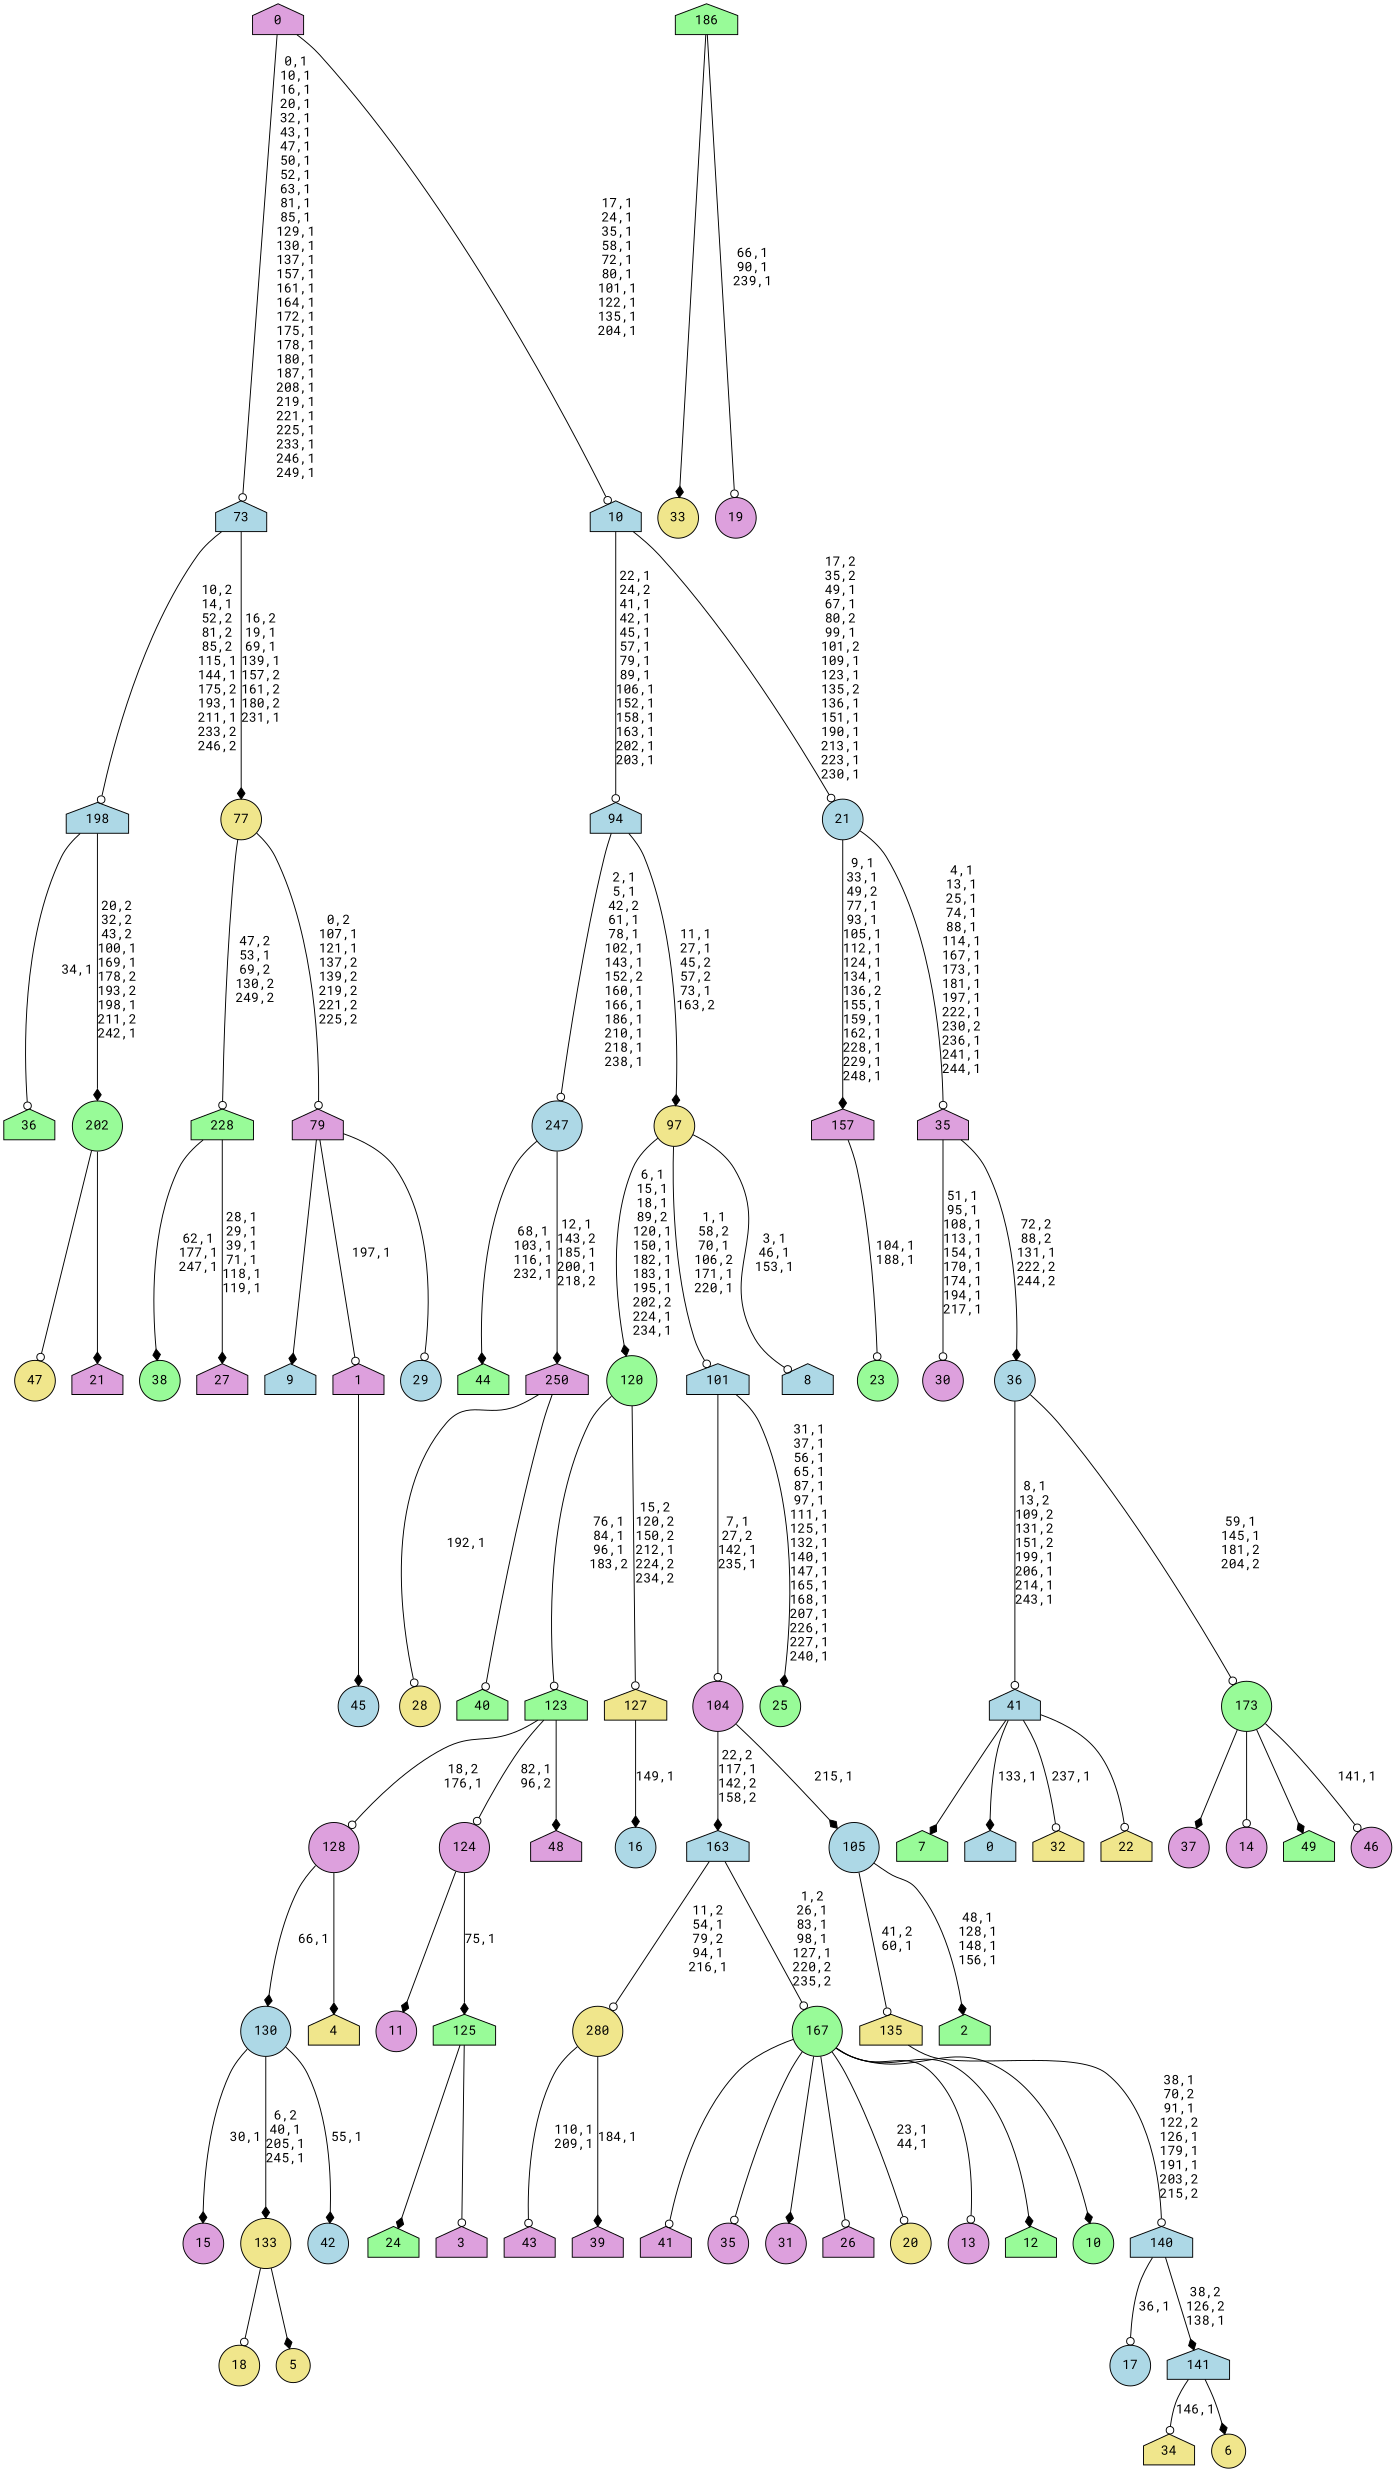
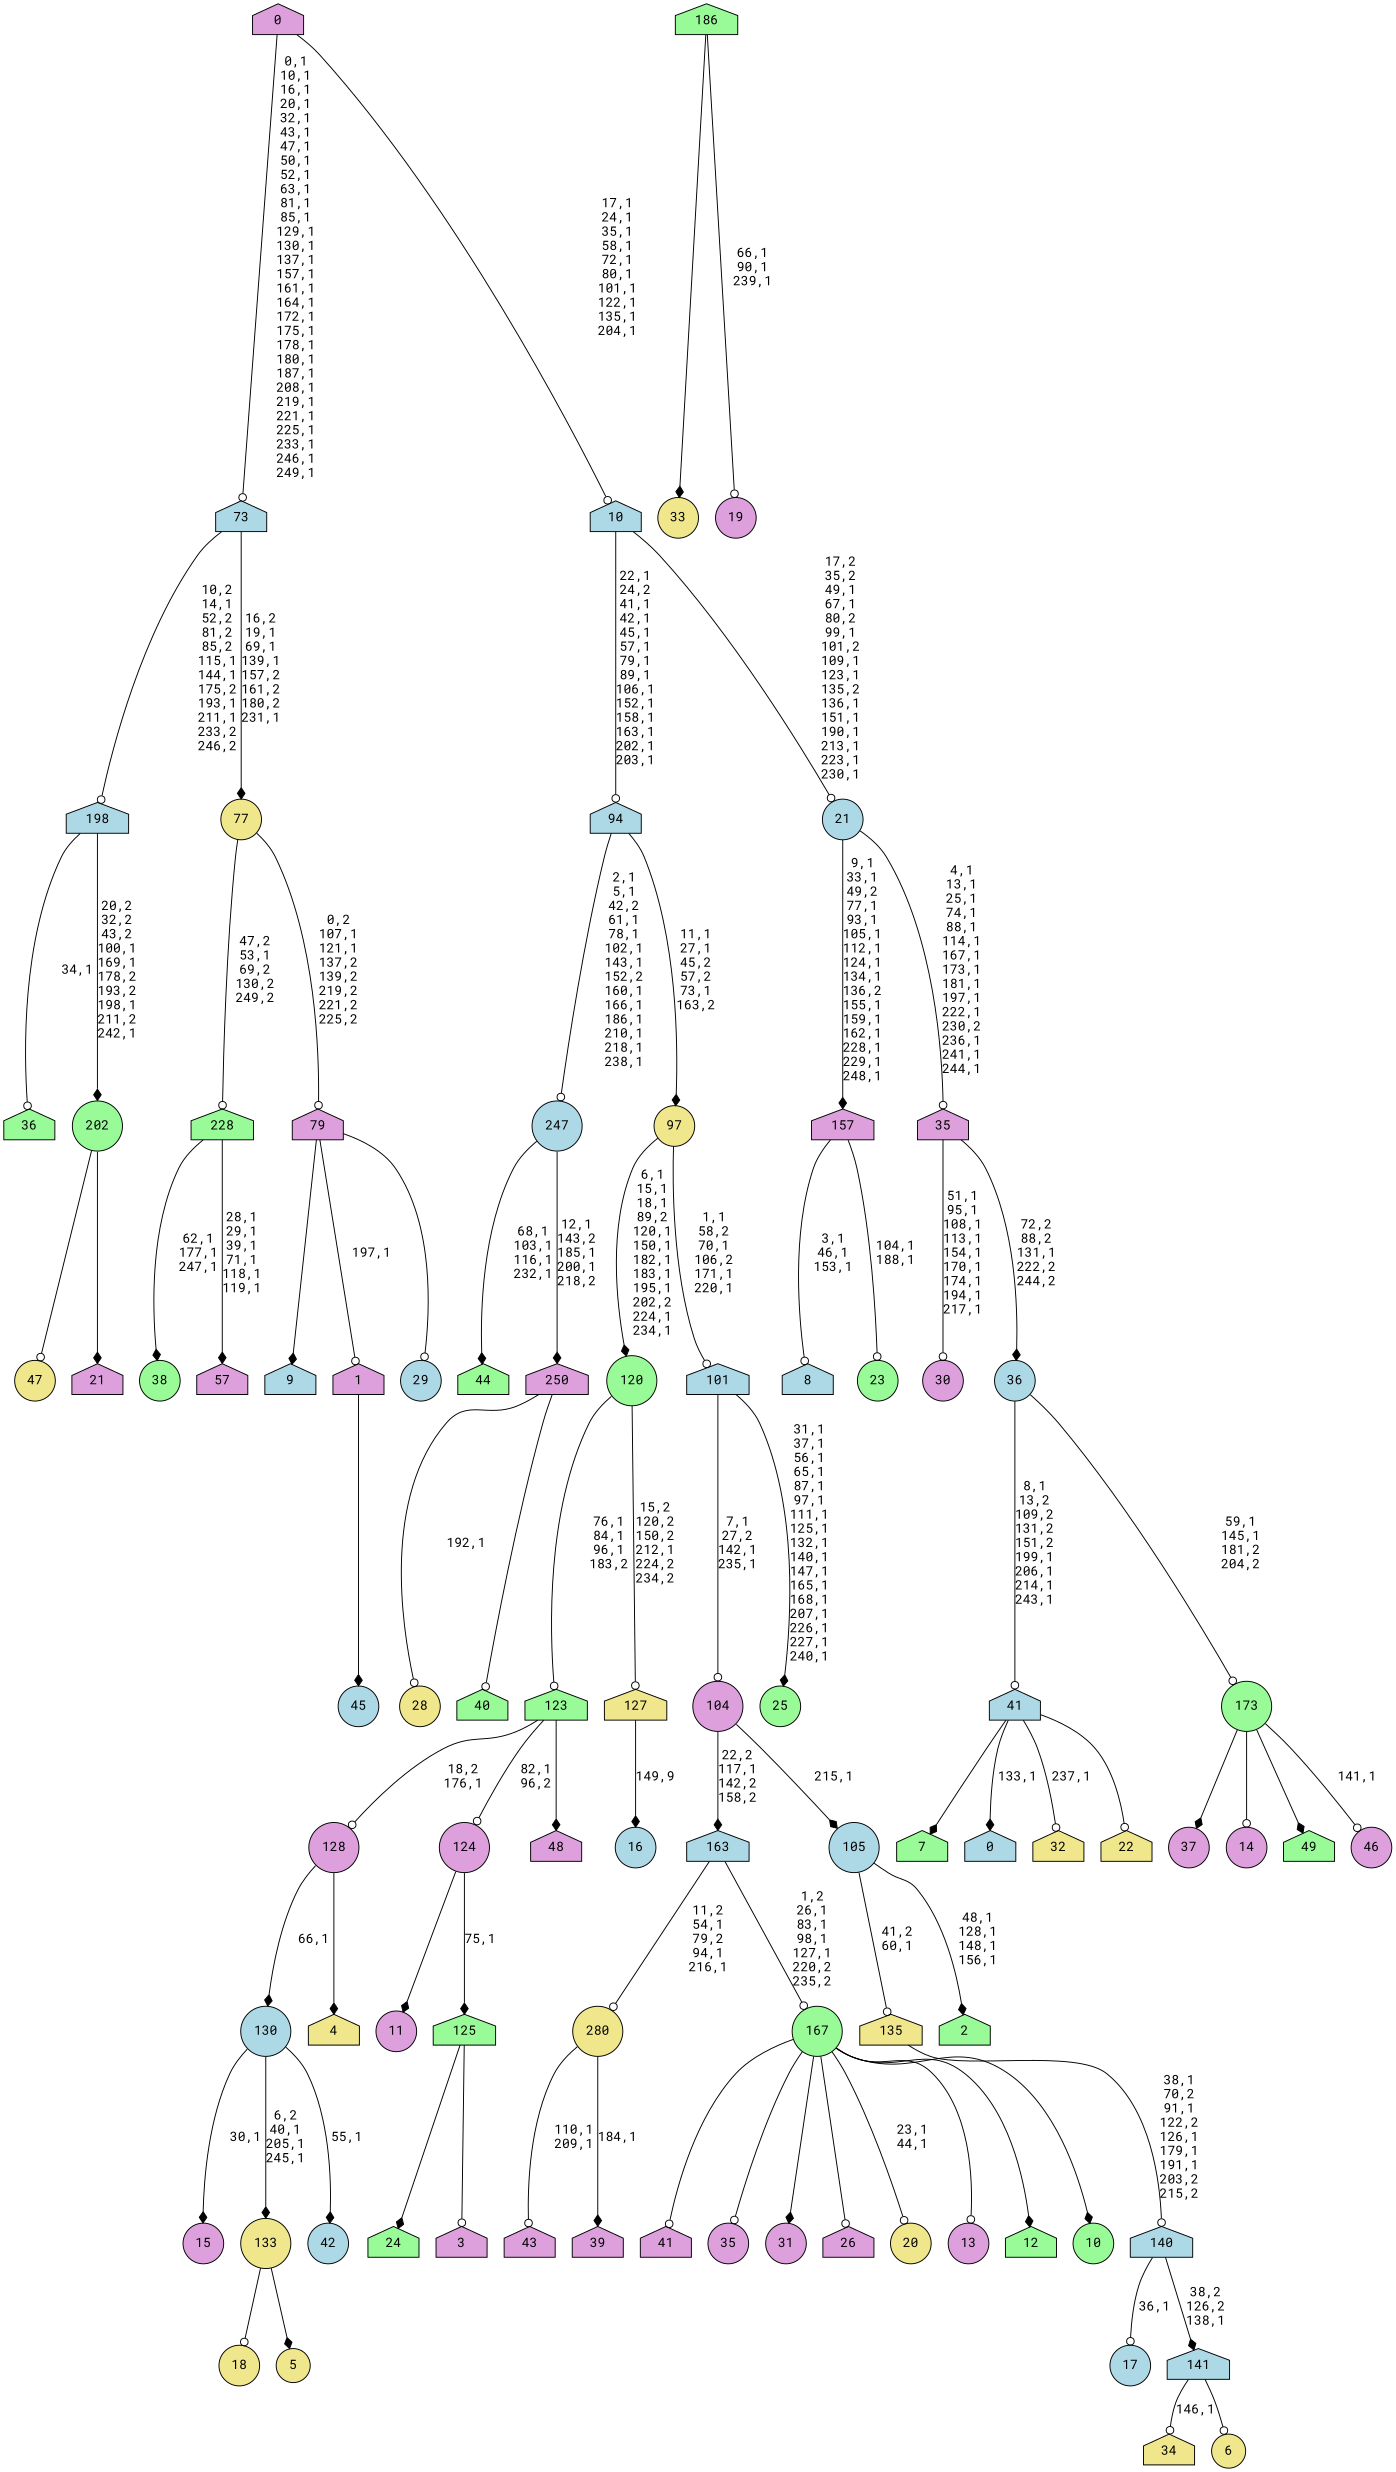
(746, 1247) -> (800, 1245)
(222, 1381) -> (222, 1381)
(655, 1777) -> (655, 1777)
(1215, 2403) -> (1215, 2403)
